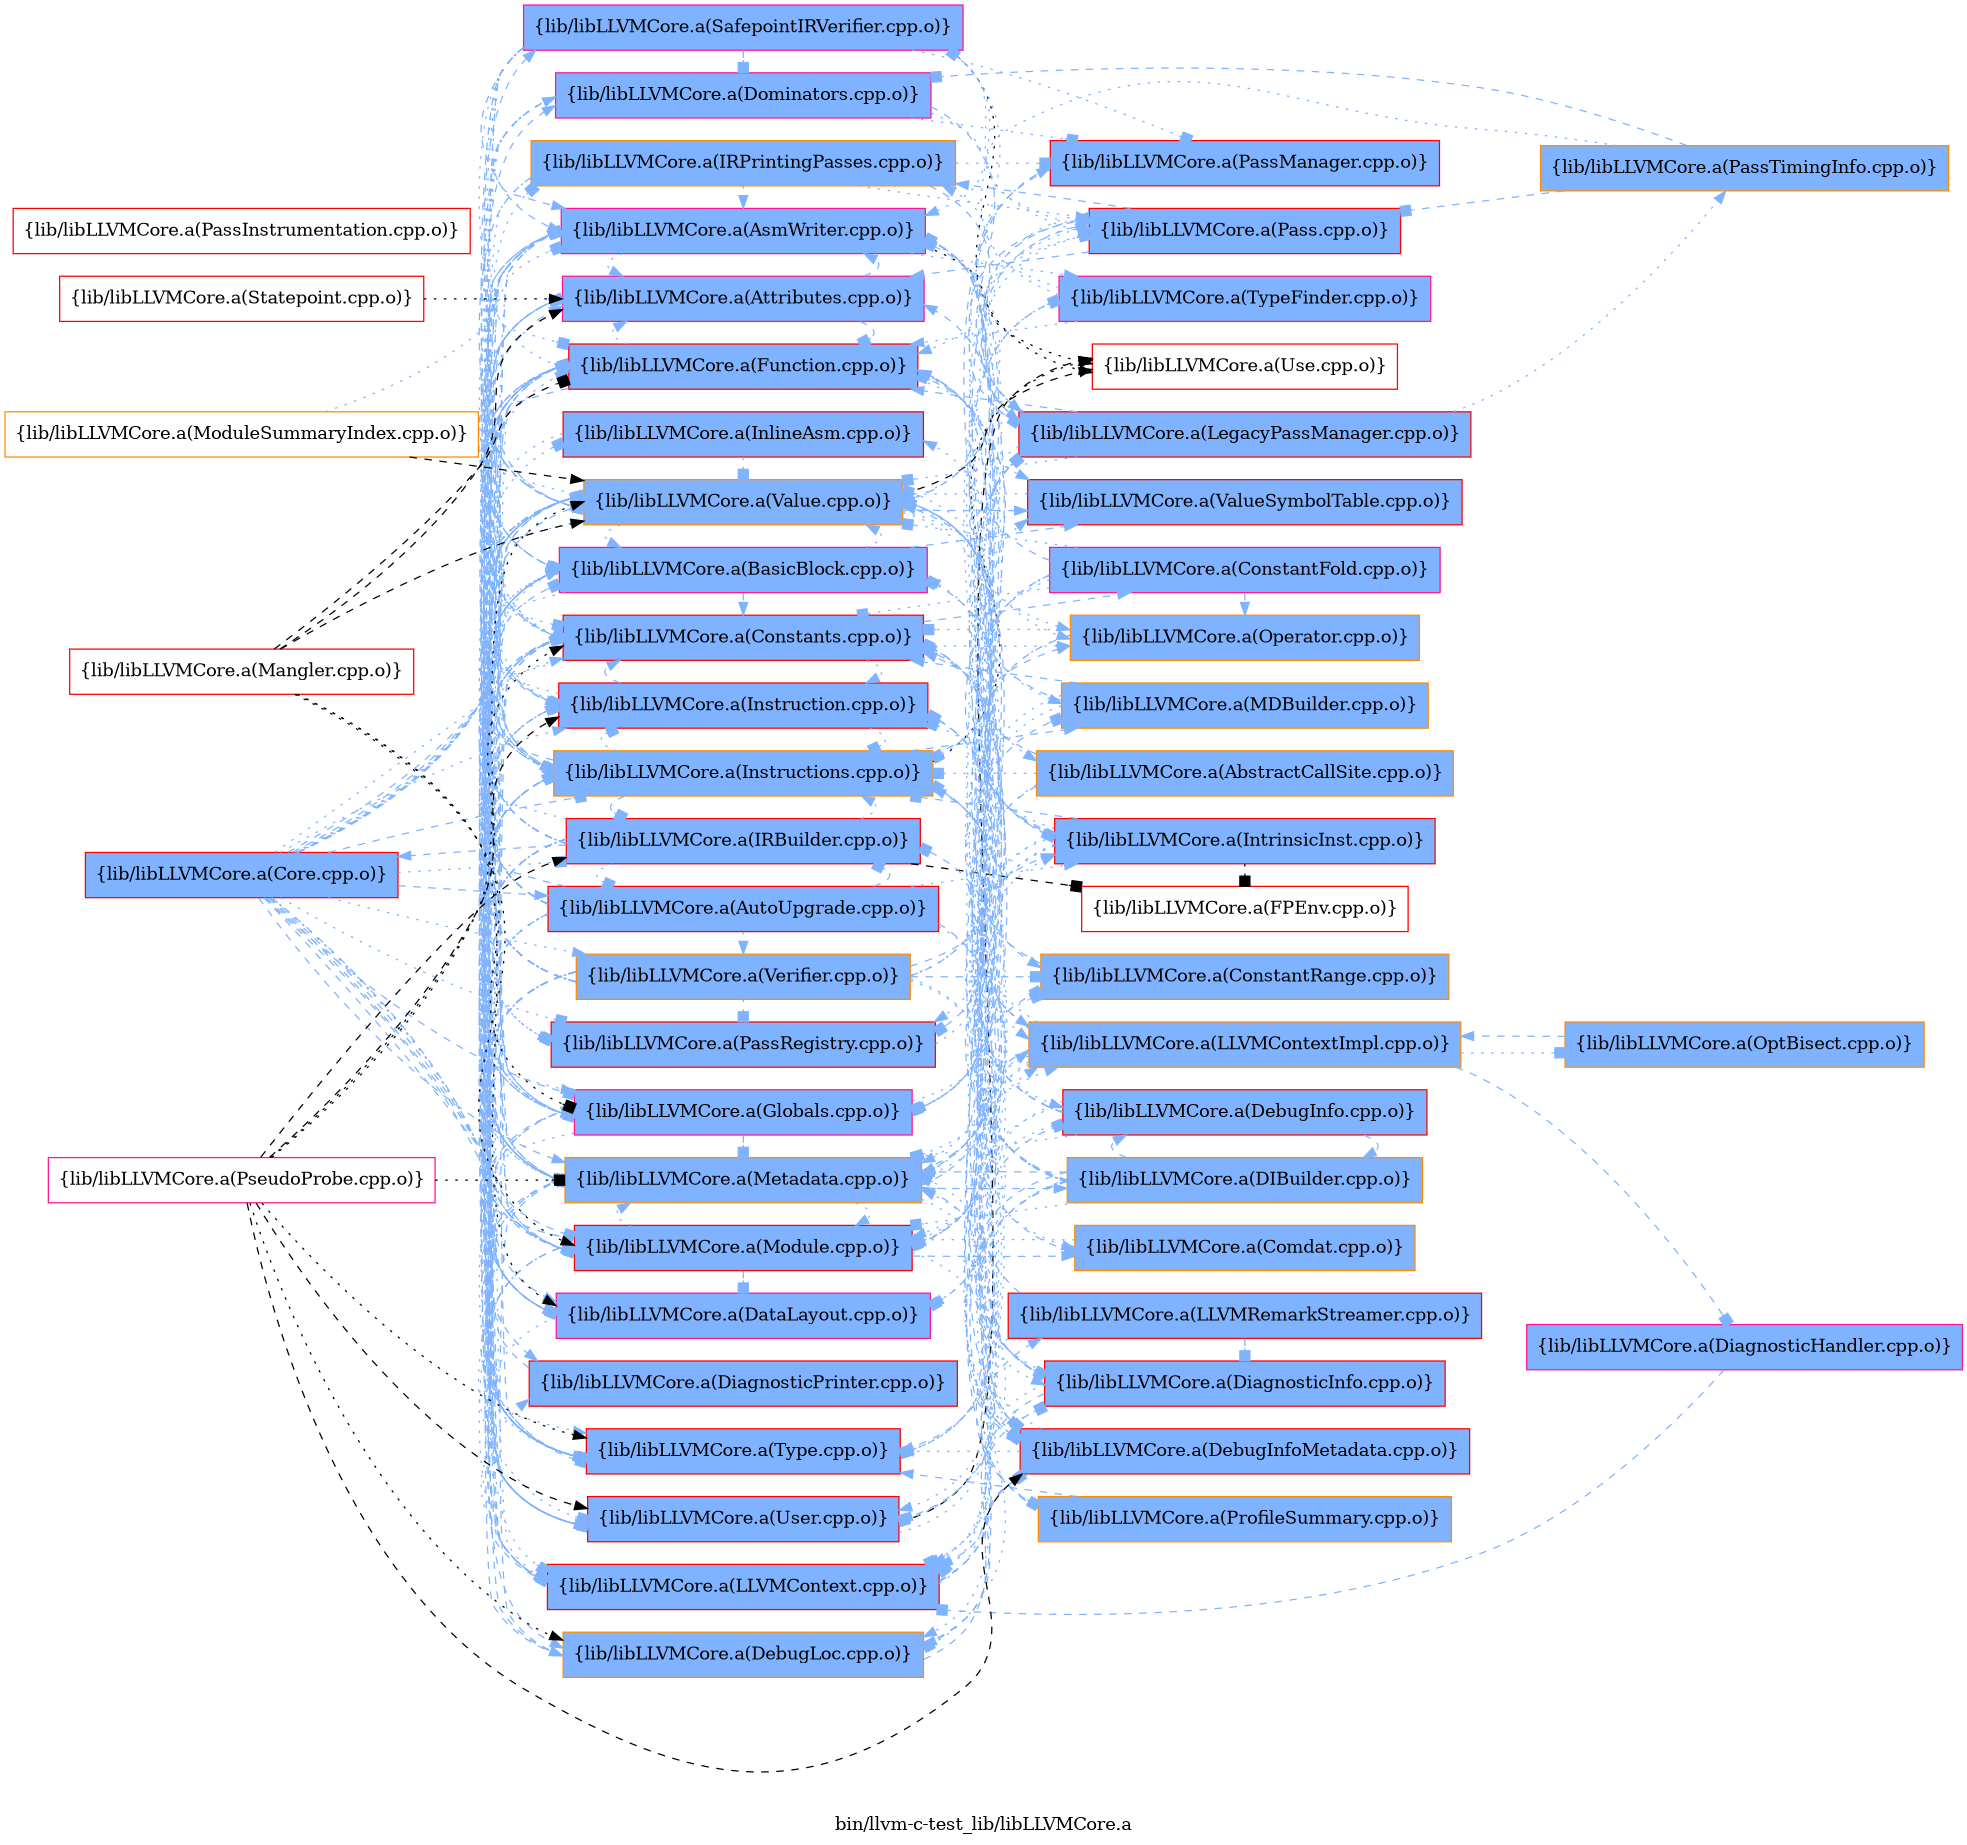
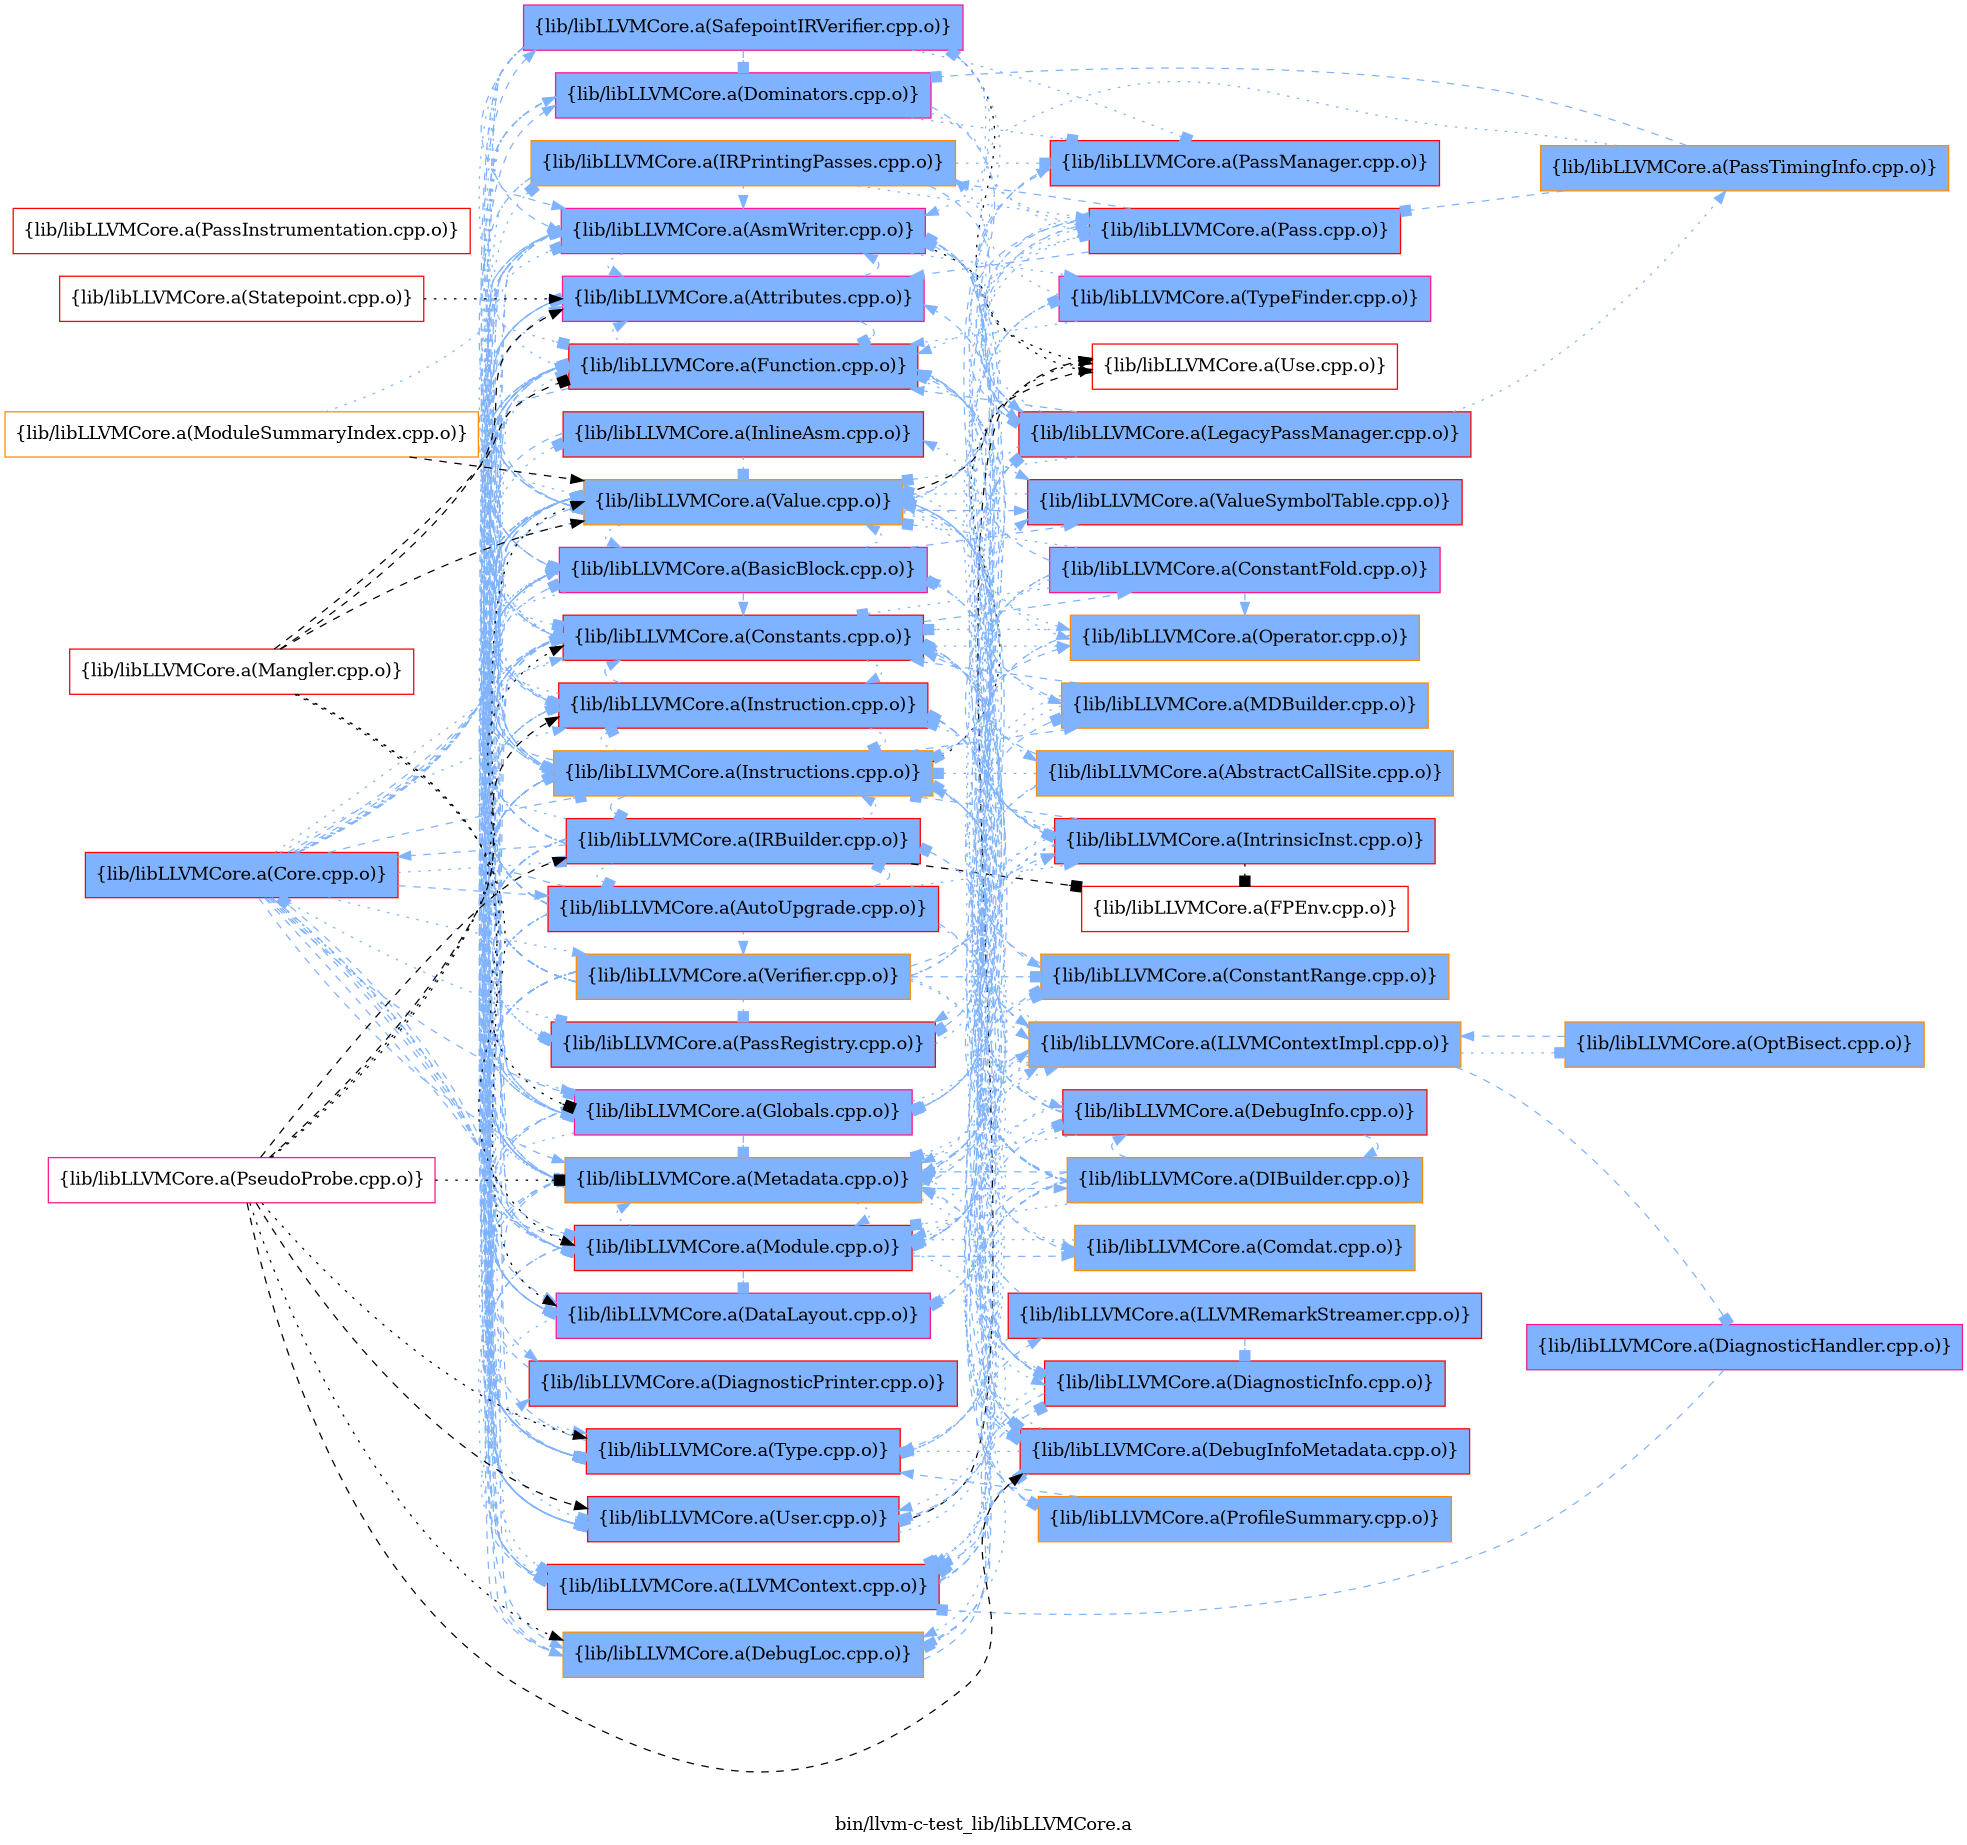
(995, 252) -> (982, 310)
none -> (498, 597)
(481, 949) -> (481, 949)
(479, 1160) -> (488, 1162)
